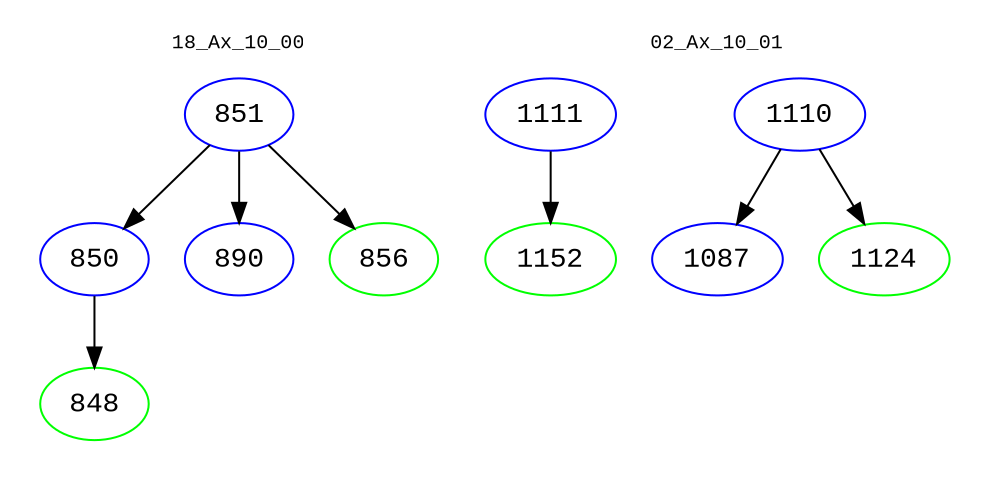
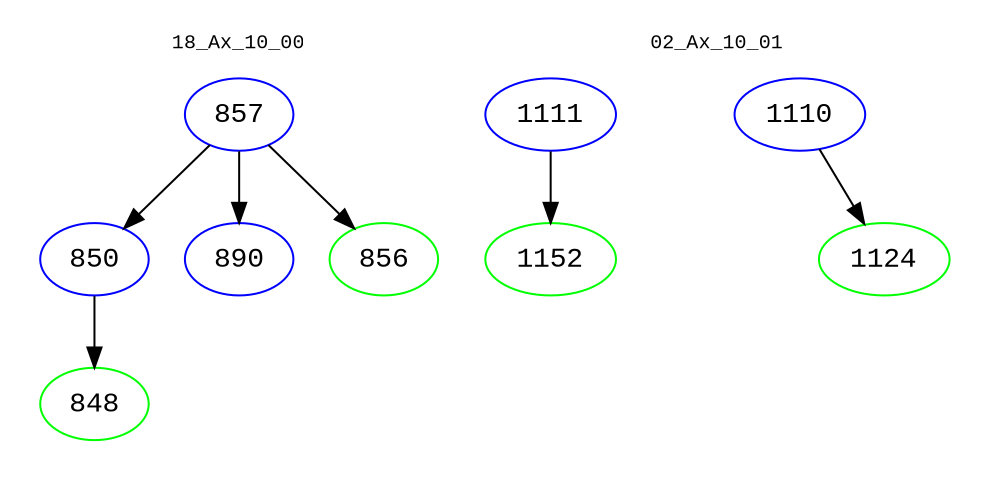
(239, 115) -> (239, 115)
(717, 259) -> none
